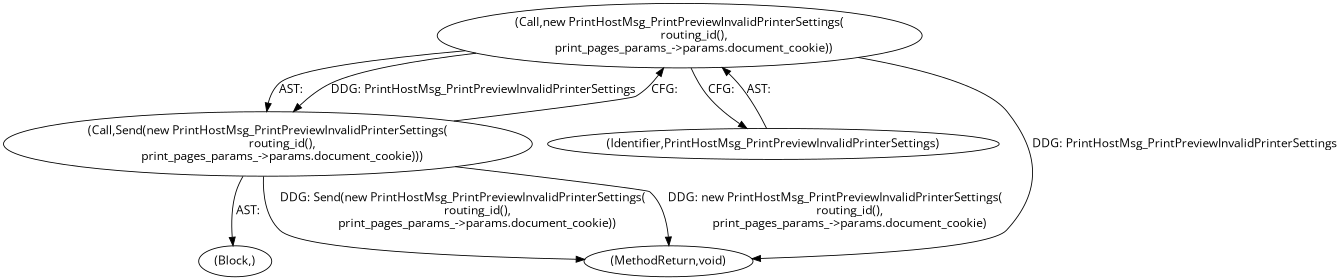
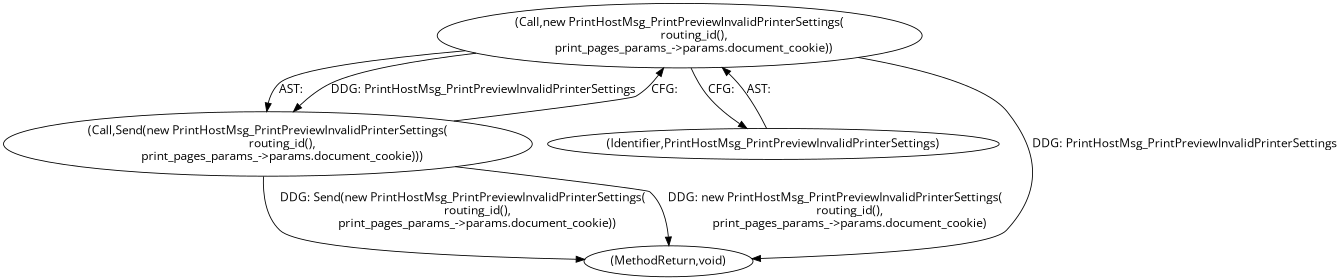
(235, 261) -> none
